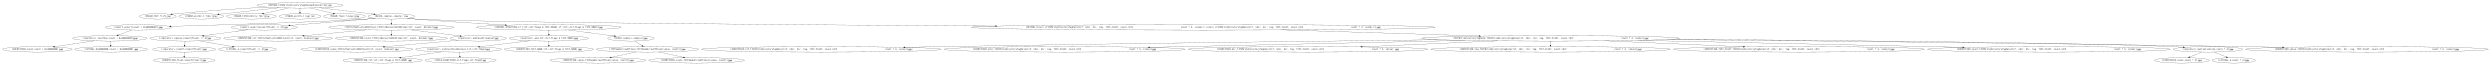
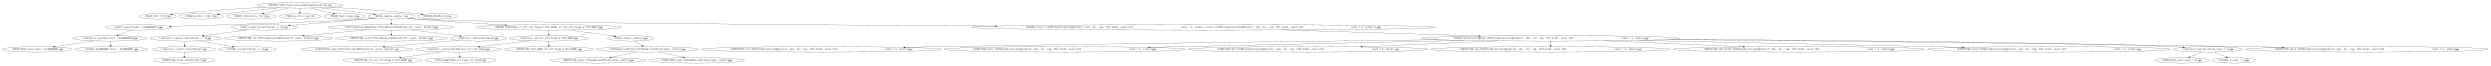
none -> (437, 16)
